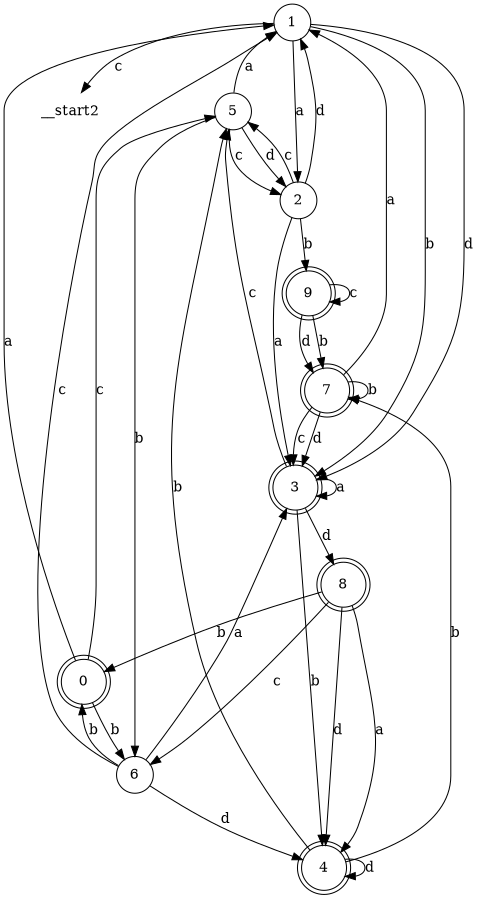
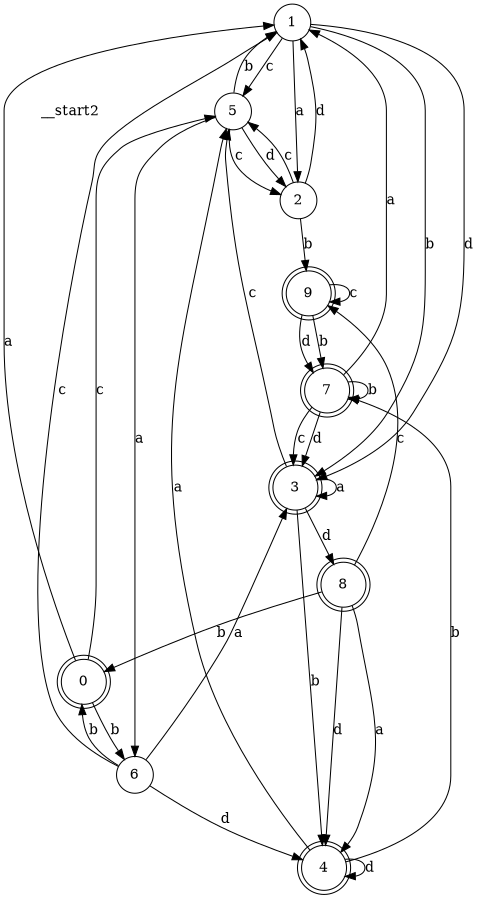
(127, 53) -> (266, 63)
(249, 67) -> (249, 67)
(274, 336) -> none
(140, 439) -> (140, 439)
(178, 488) -> (178, 488)
(248, 685) -> (396, 445)
